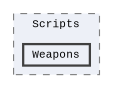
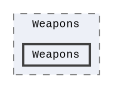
(57, 24) -> (57, 24)
